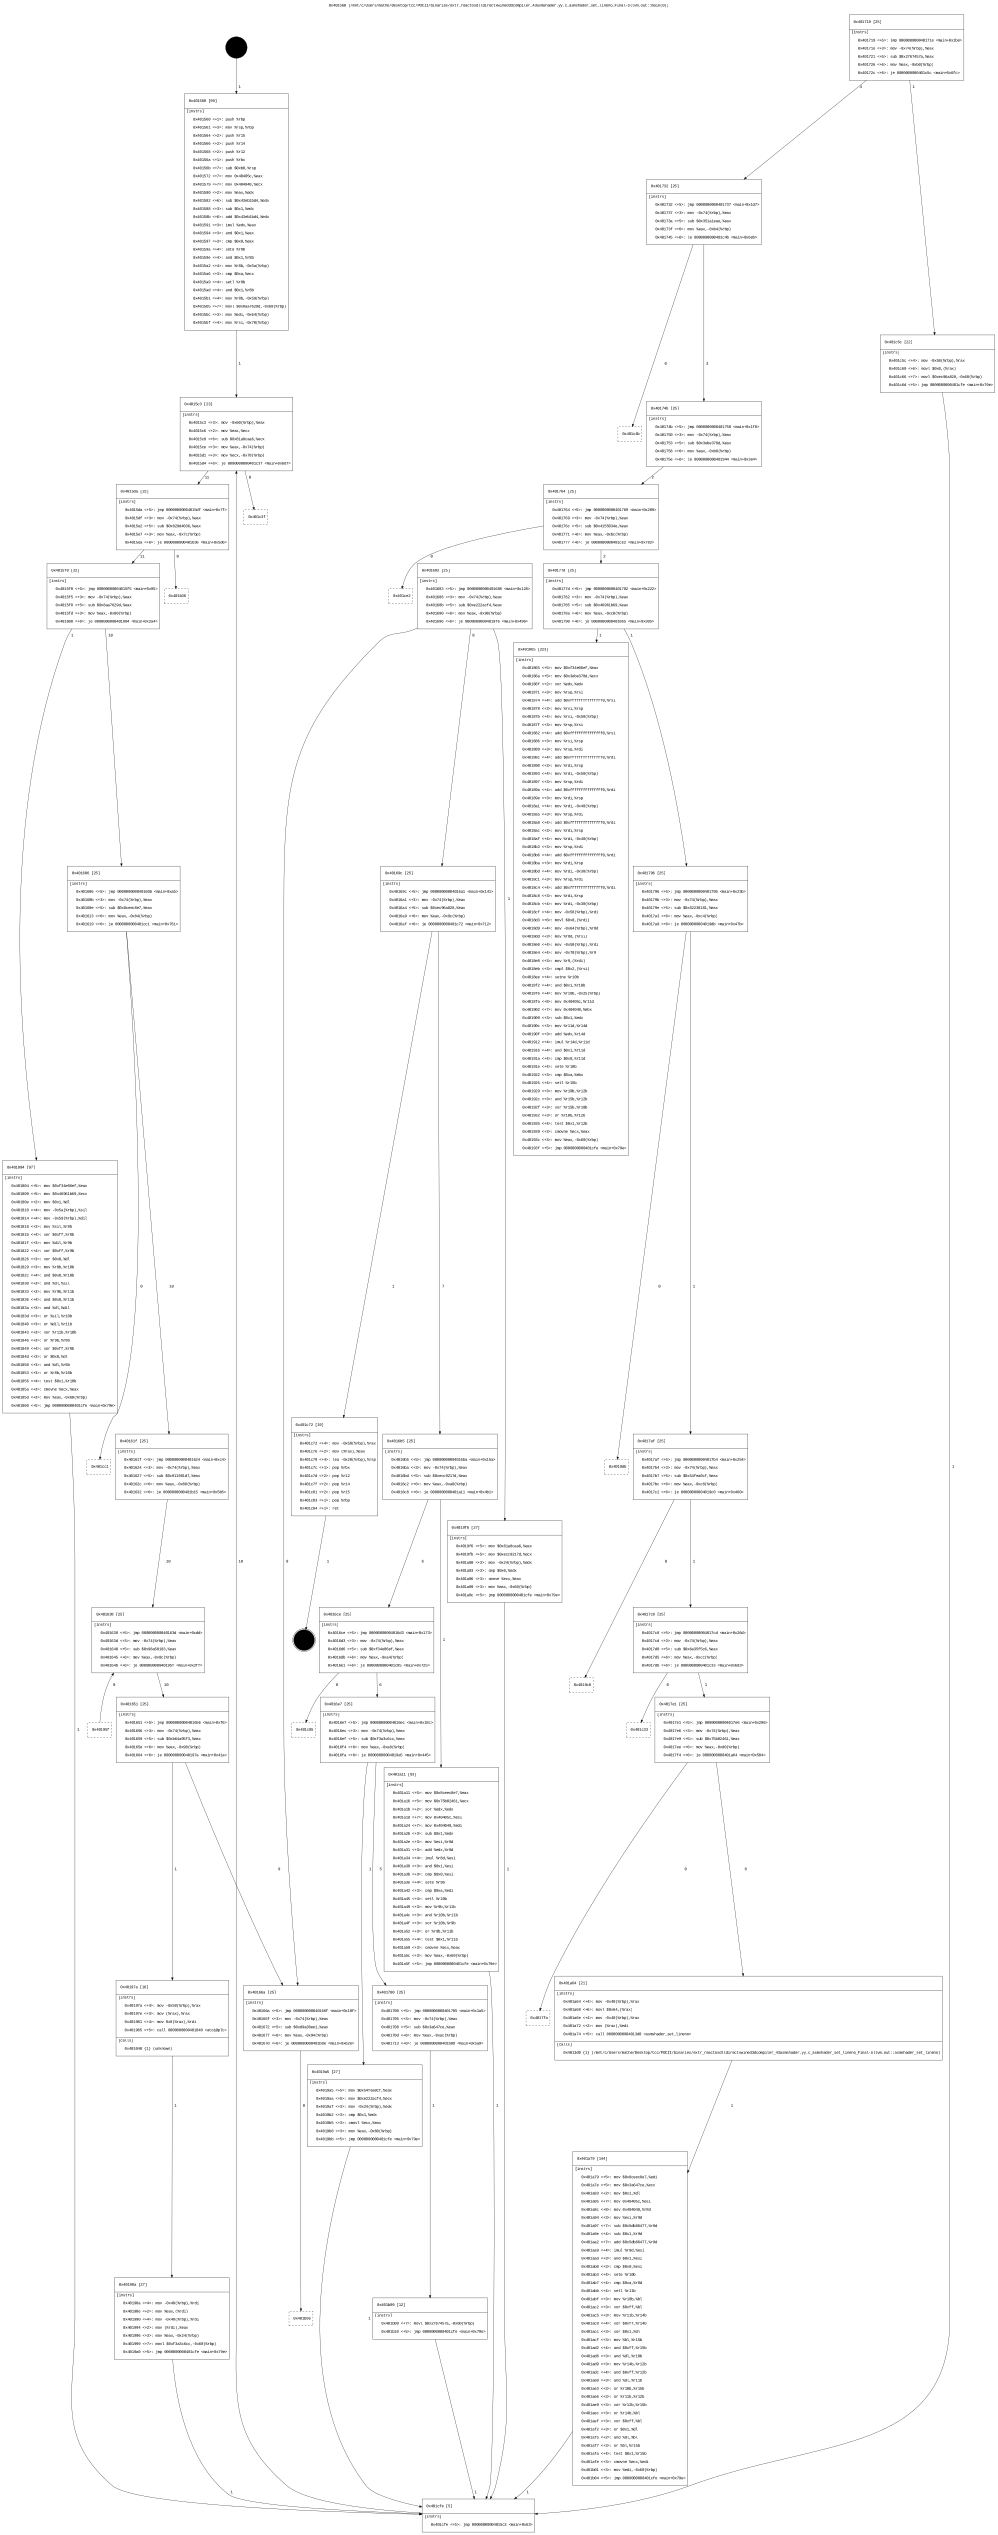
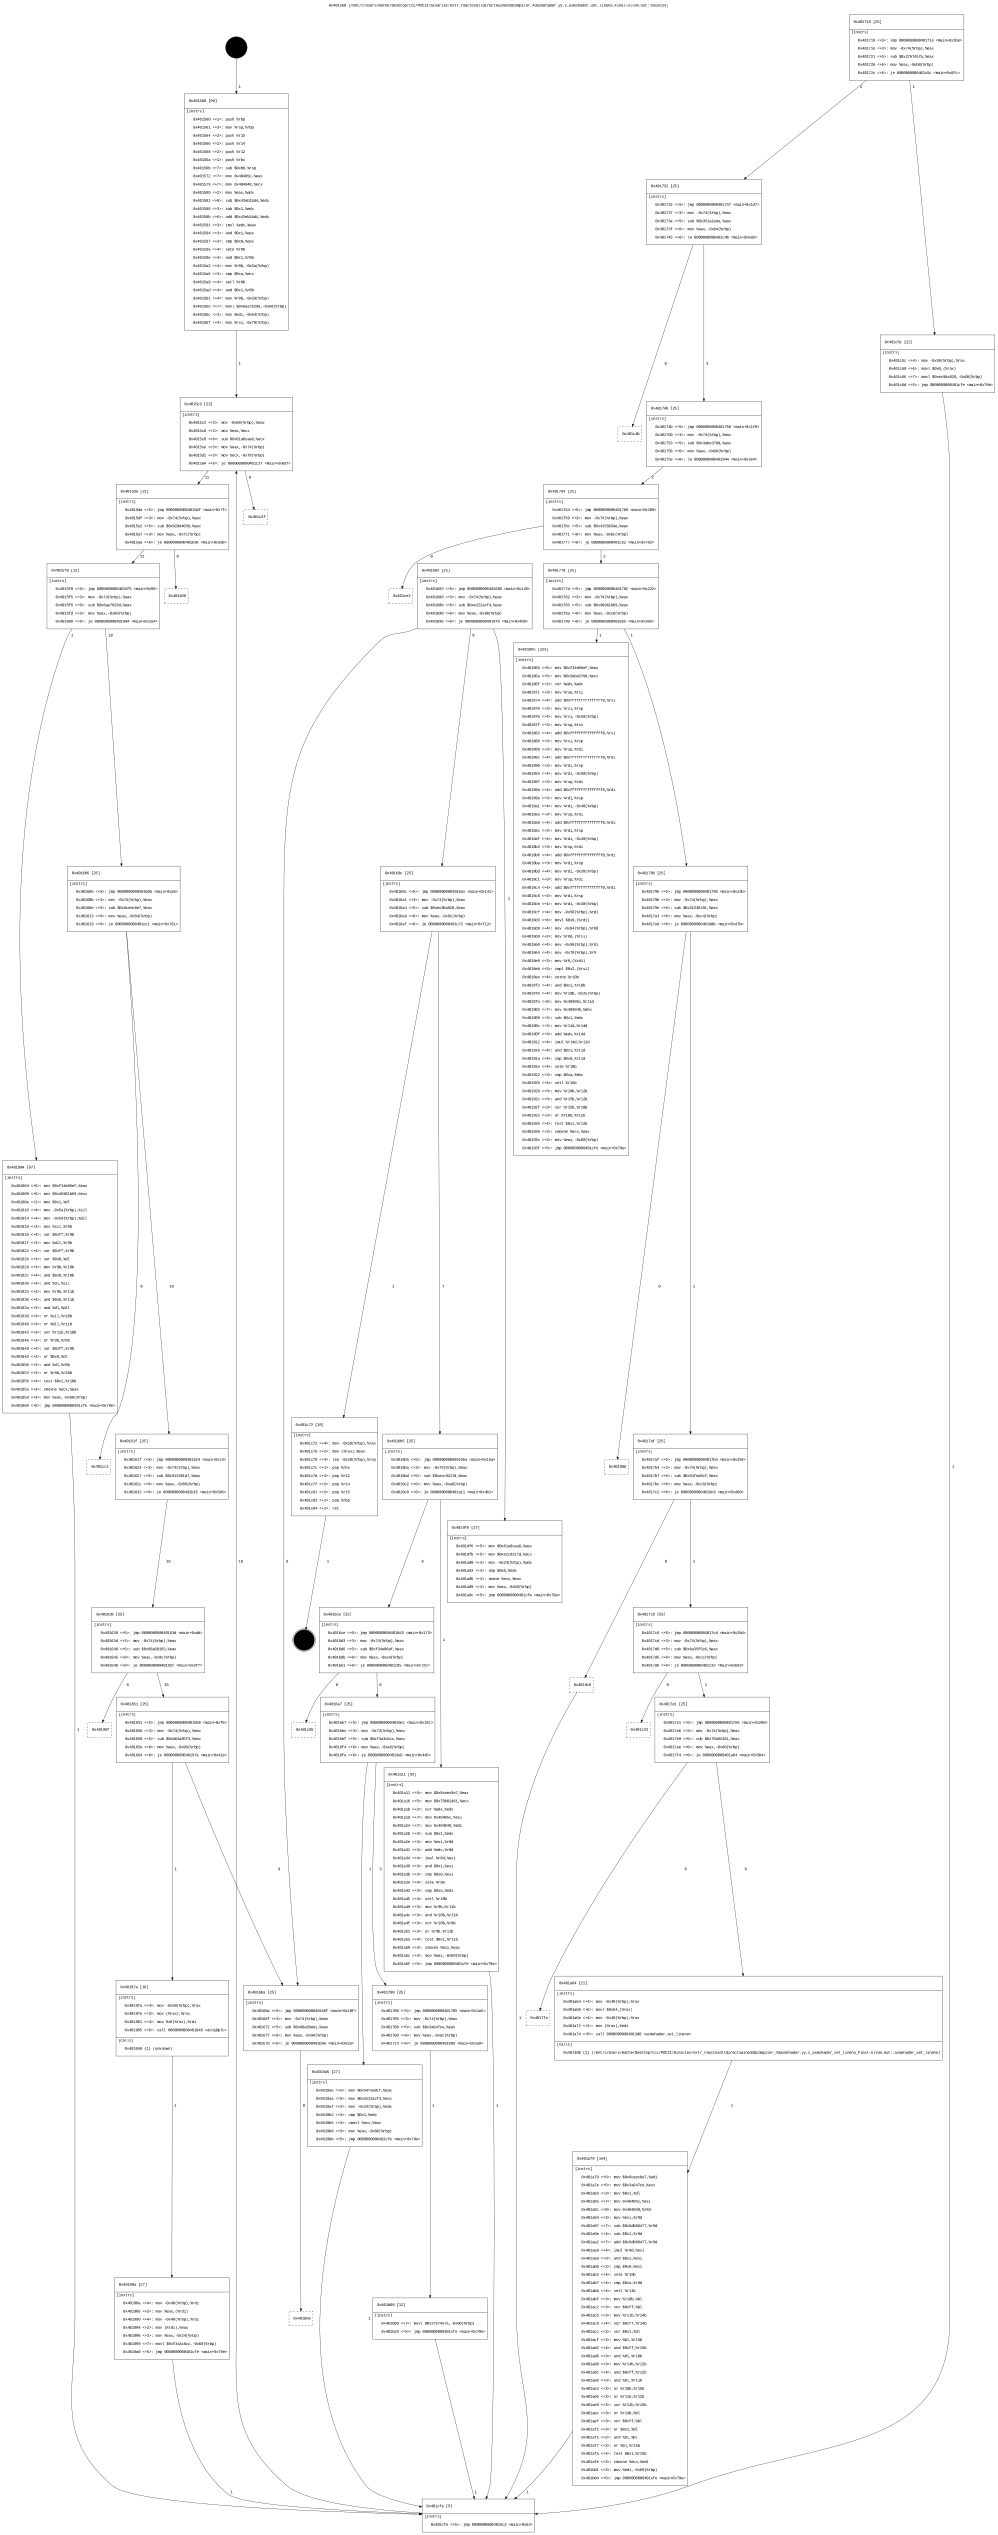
(103, 1698) -> (114, 1696)
(505, 2050) -> (517, 2091)
